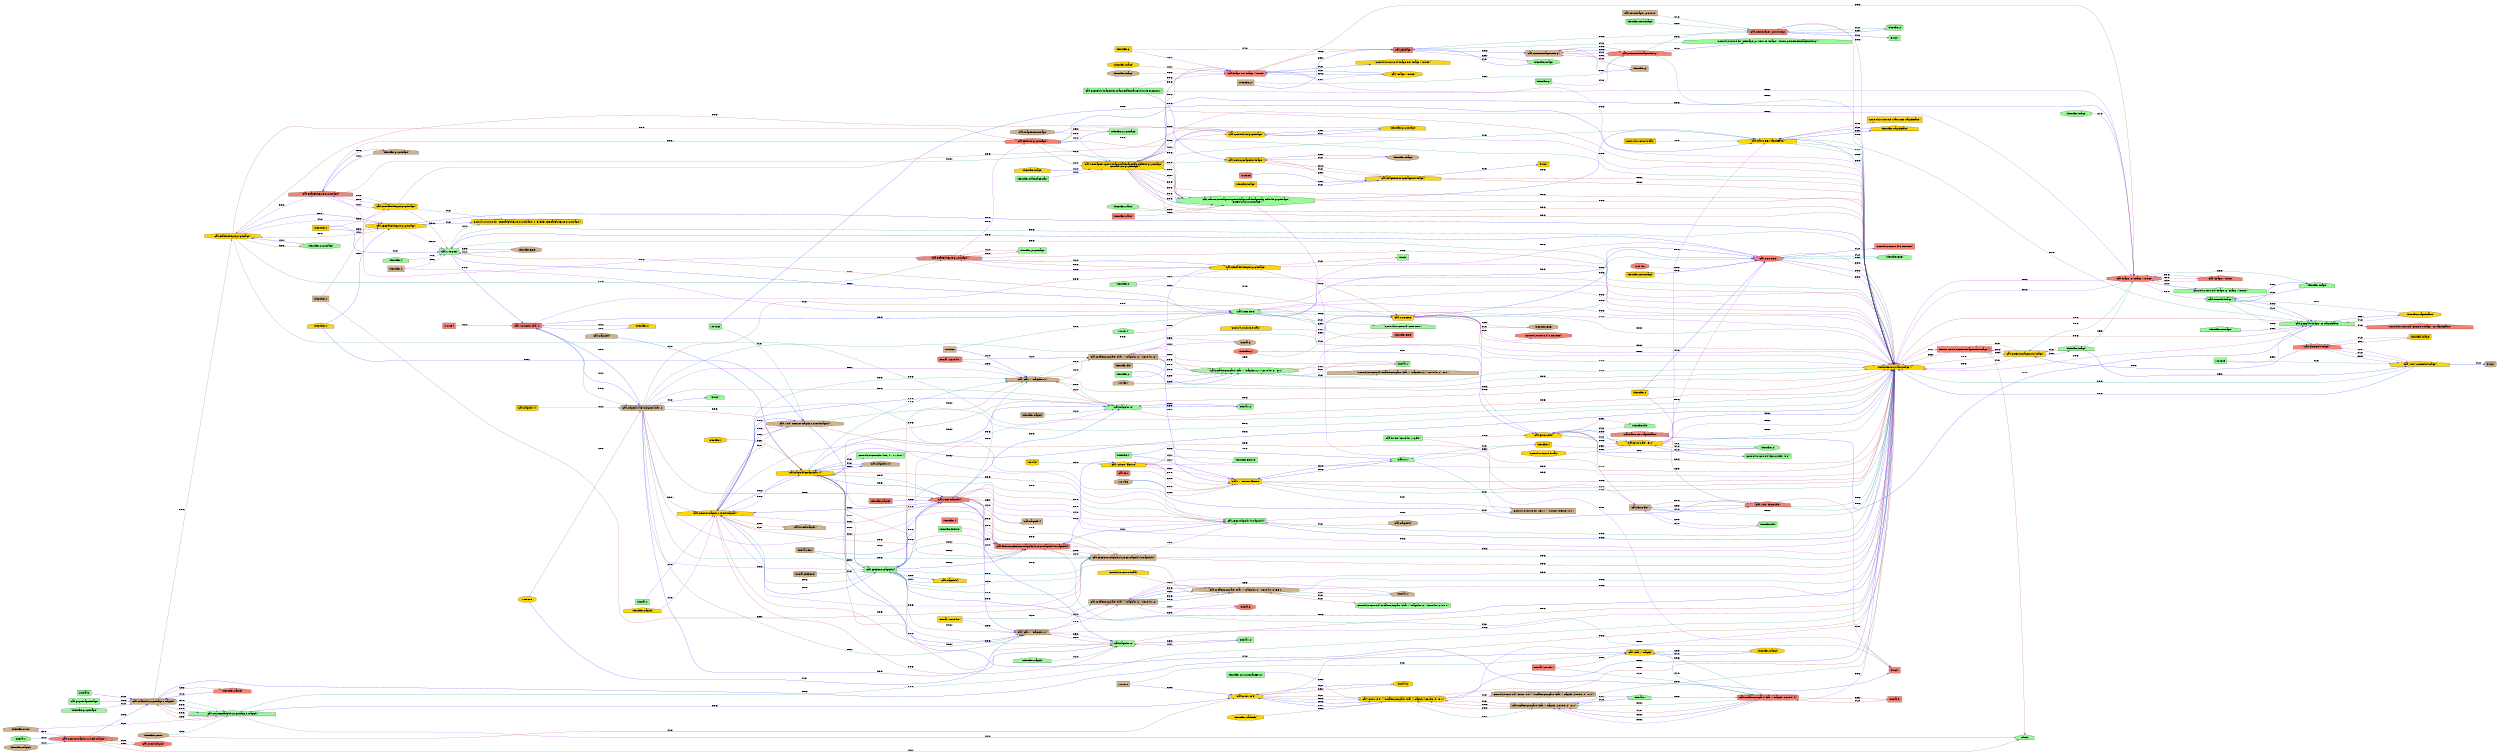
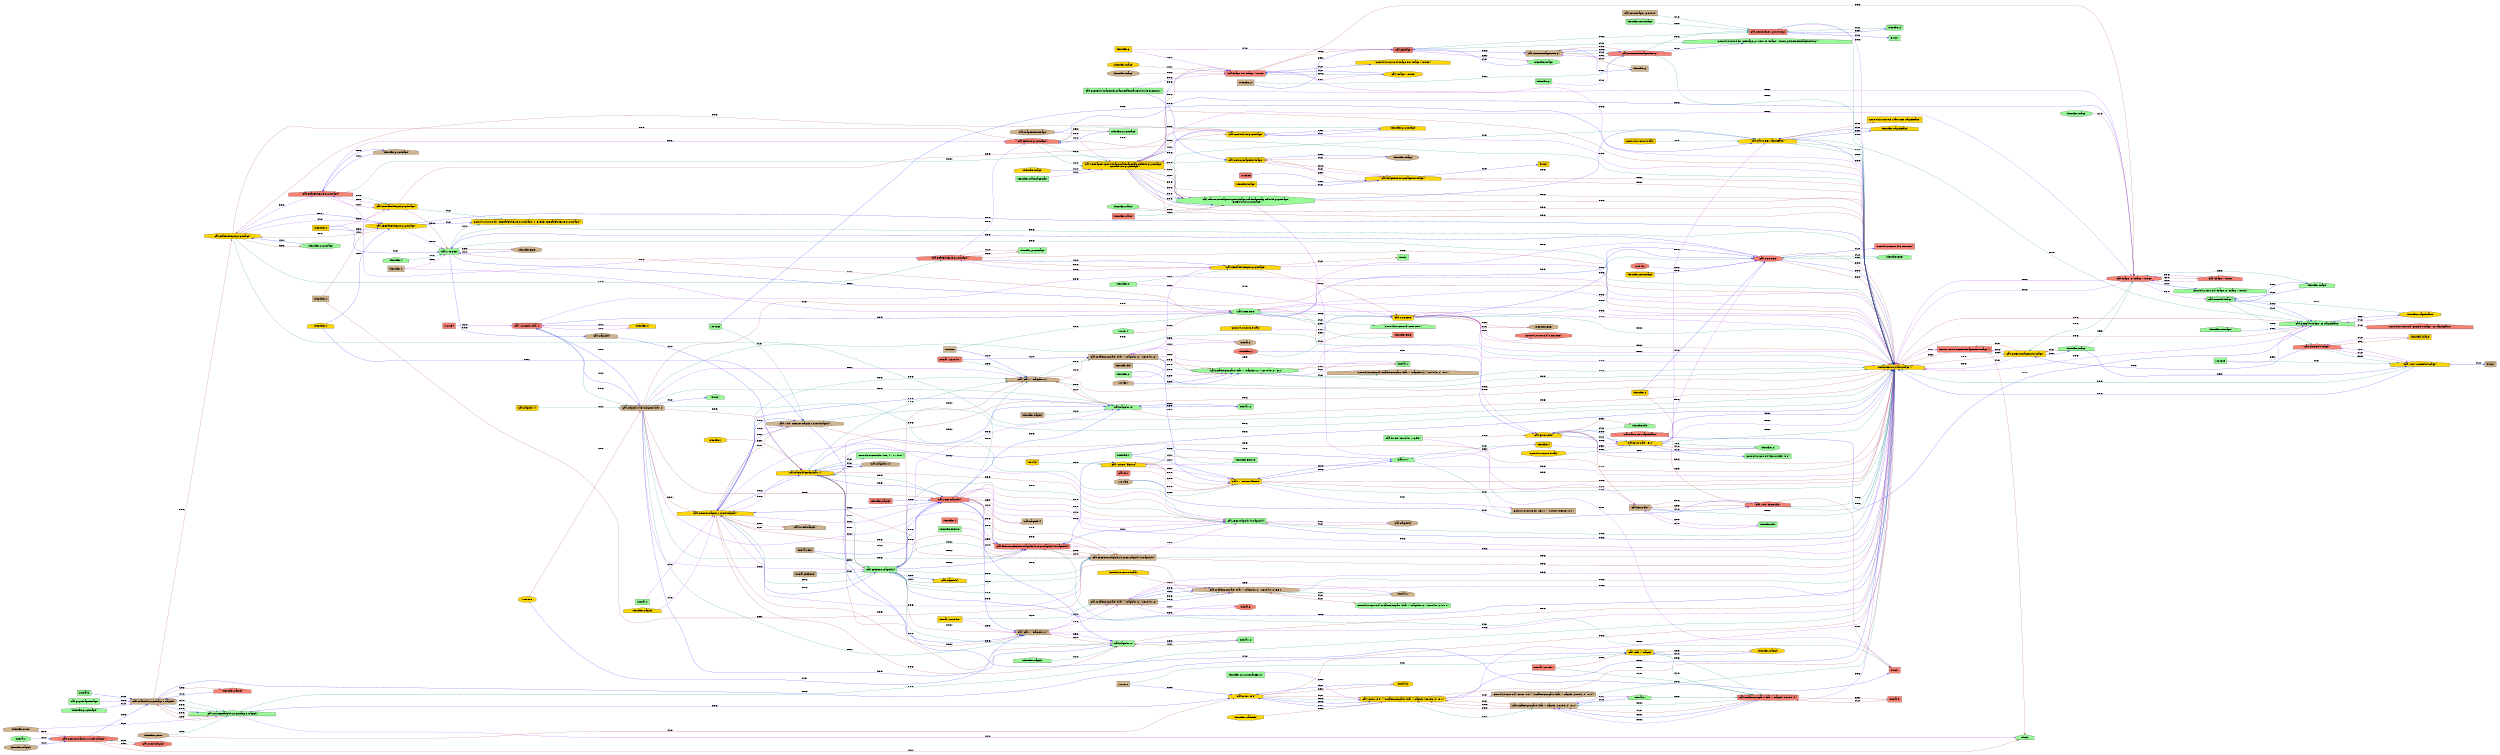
(484, 290) -> (485, 334)
(905, 507) -> none
(1388, 516) -> (1326, 522)
